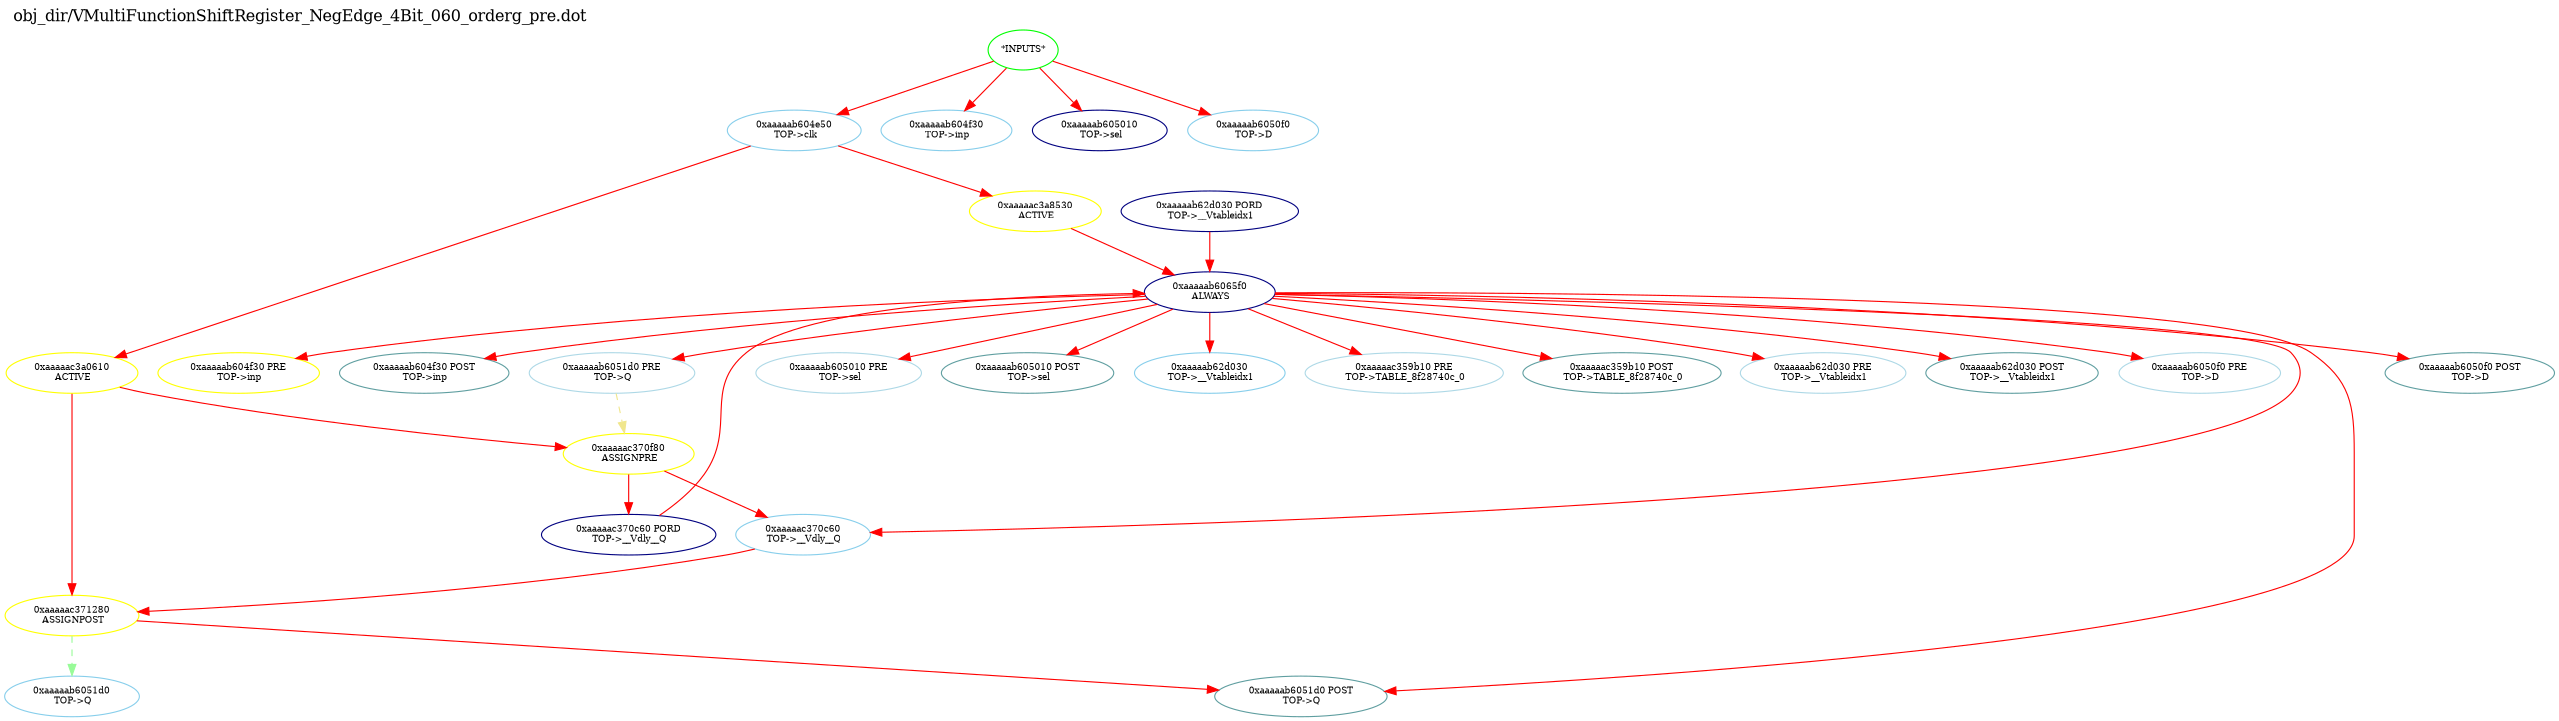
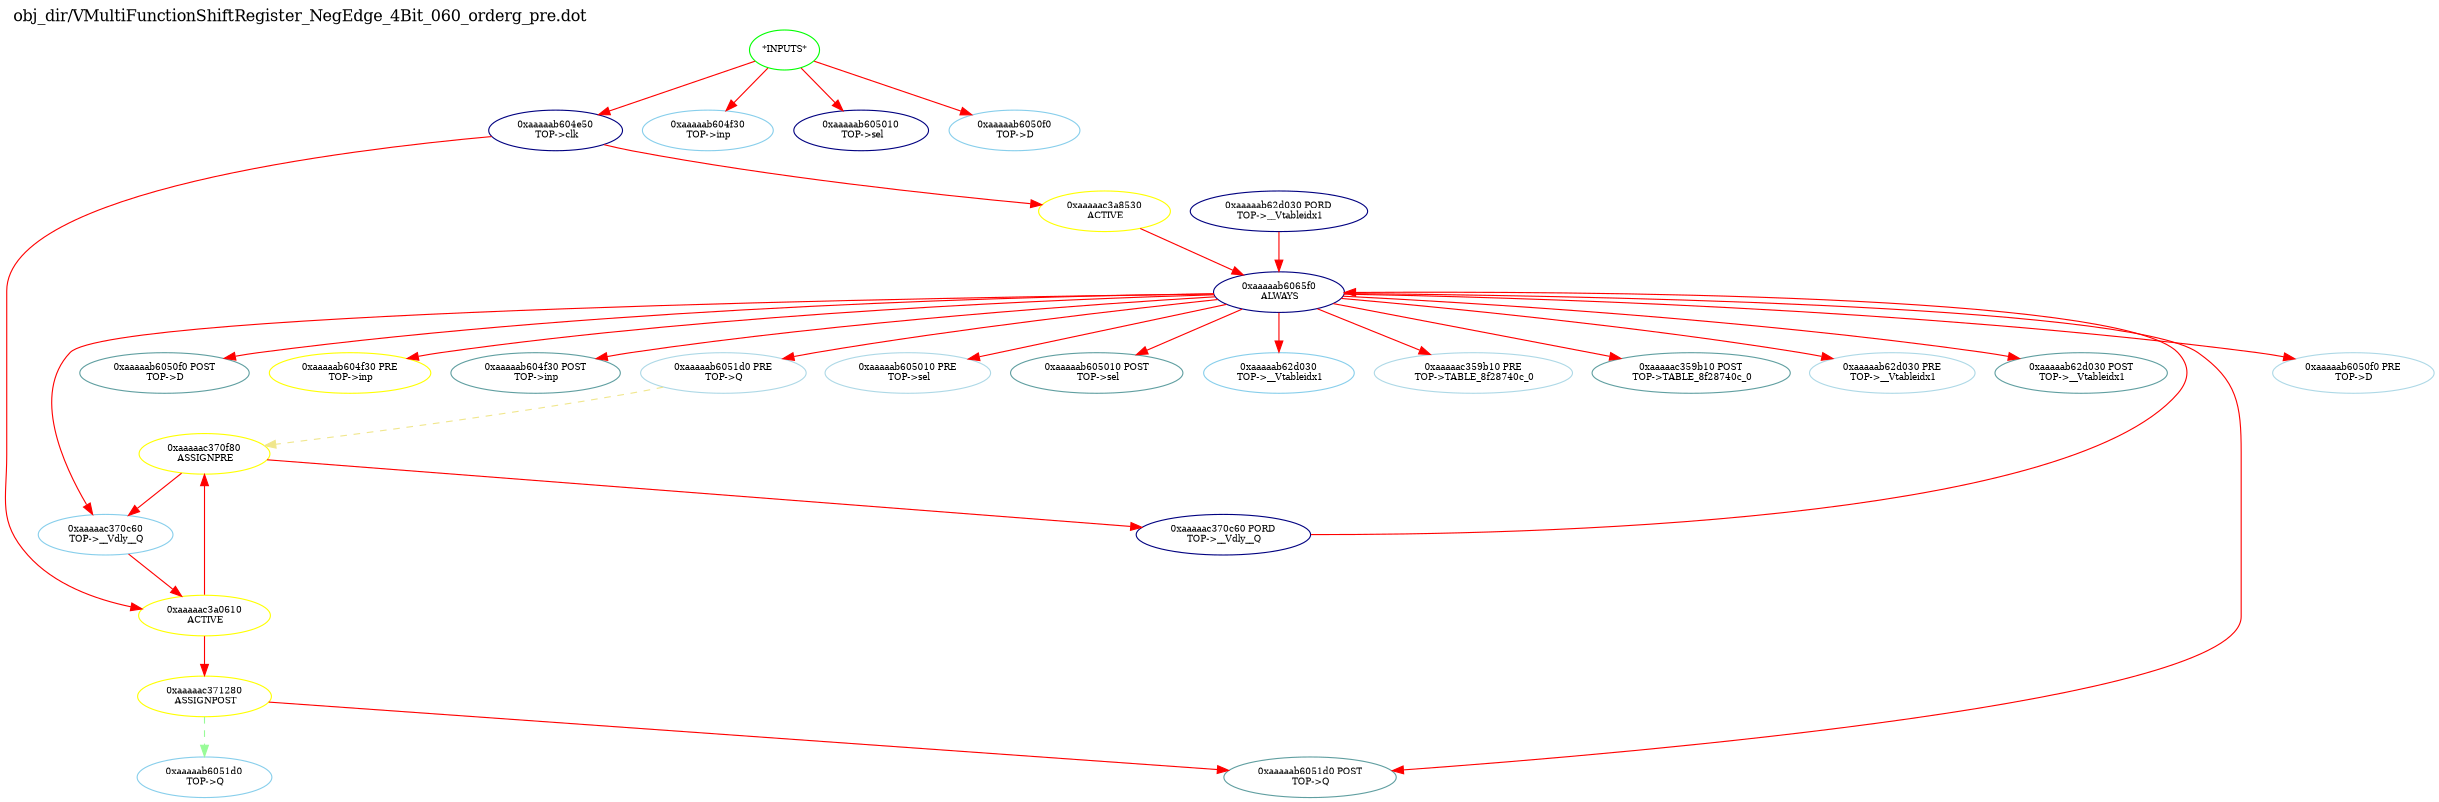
(794, 130) -> (556, 130)
(453, 590) -> (151, 572)
